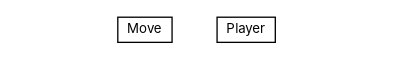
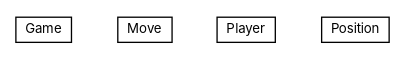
none -> (44, 29)
none -> (355, 29)
